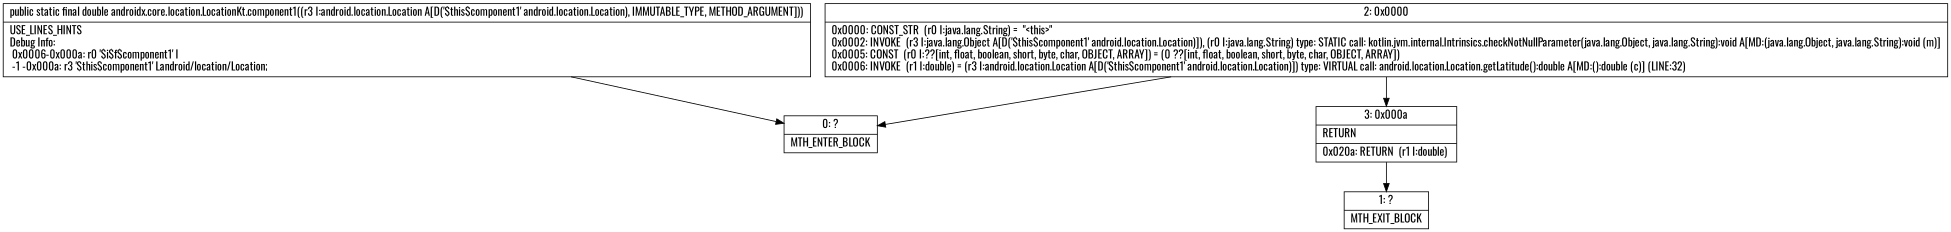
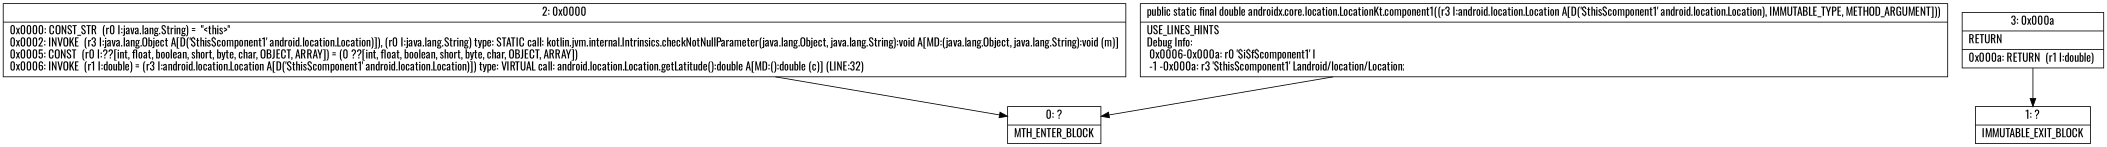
(1386, 88) -> none
(1386, 152) -> (2033, 58)
(1386, 219) -> (2033, 134)
